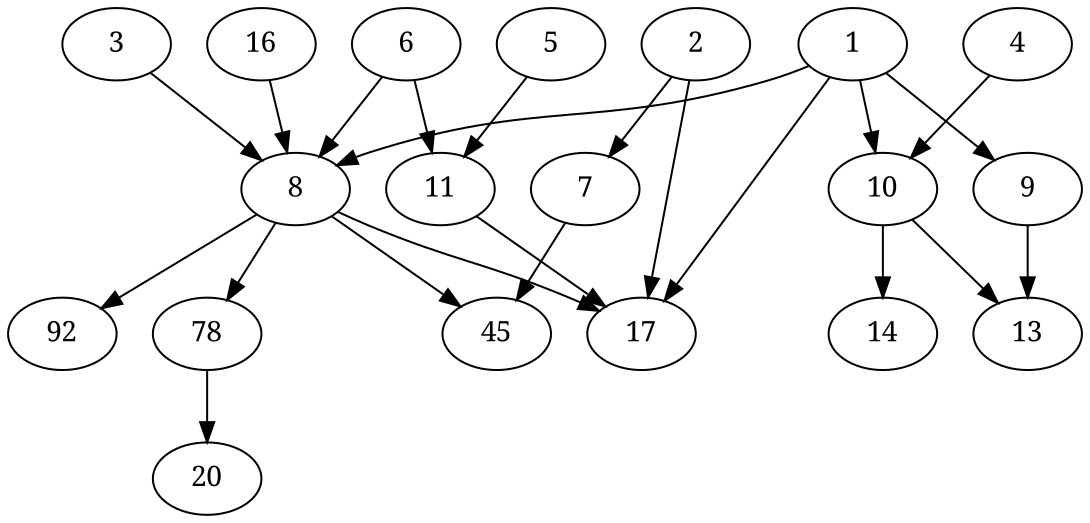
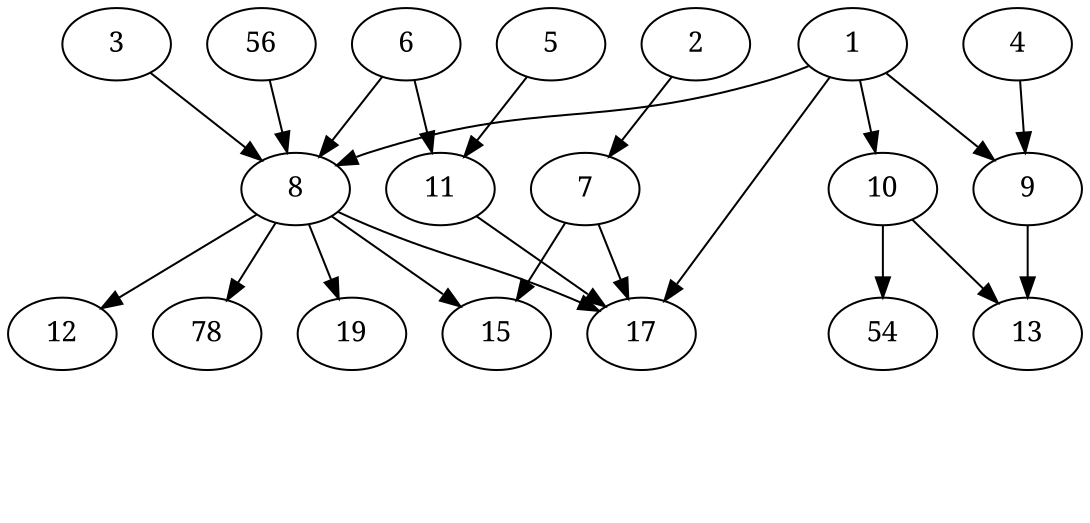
(261, 44) -> (261, 44)
(957, 109) -> (1022, 107)
(671, 179) -> (610, 252)
(62, 334) -> (62, 334)
none -> (352, 334)
(497, 334) -> (497, 334)
(883, 334) -> (883, 334)
(207, 479) -> none
